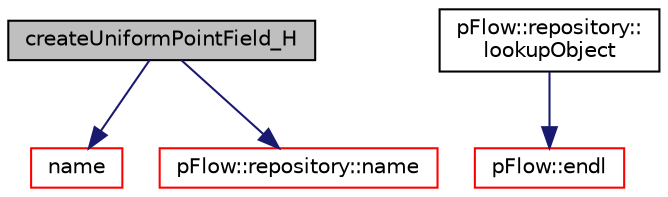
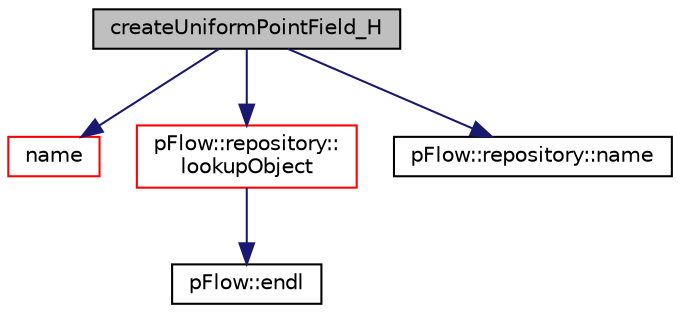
(550, 40) -> (247, 157)
none -> (247, 77)
(299, 168) -> (533, 157)
(550, 168) -> (247, 284)
